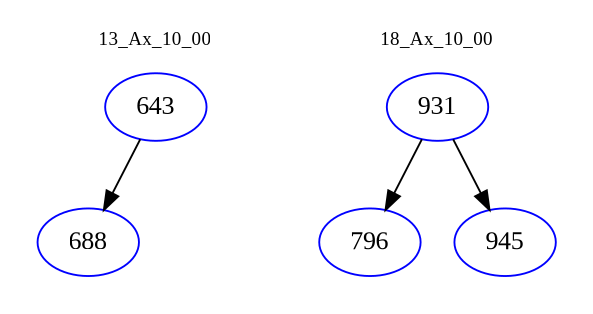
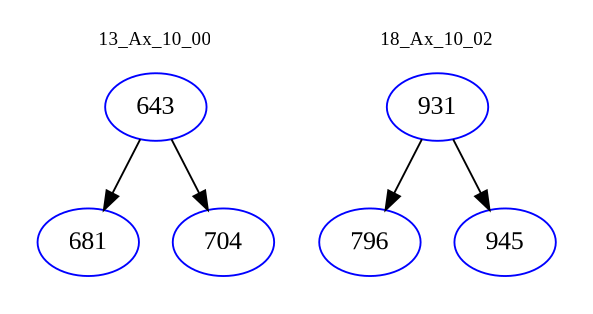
(438, 40) -> (438, 40)
(88, 242) -> (88, 242)
none -> (223, 242)
